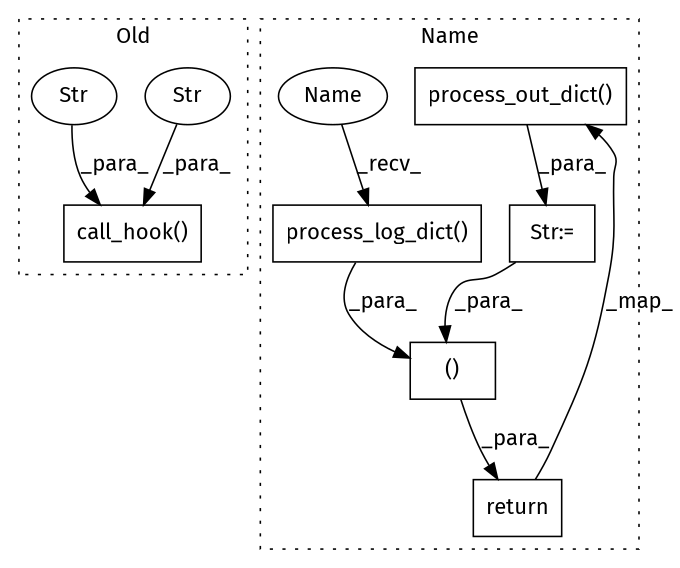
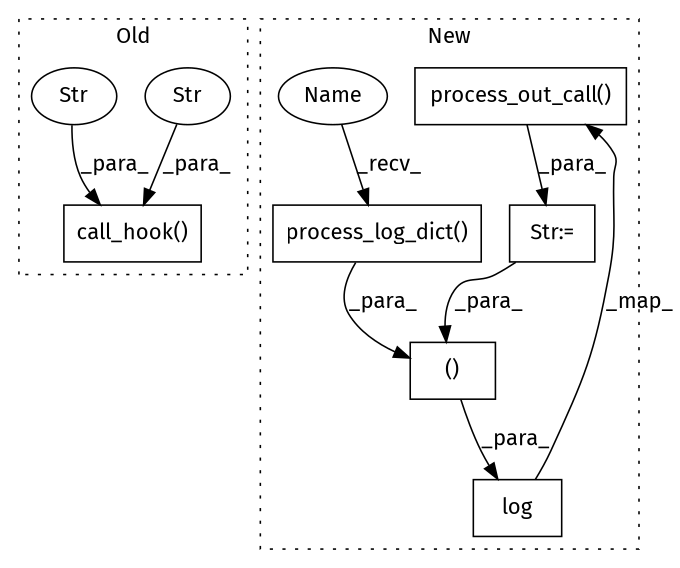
(450, 37) -> (450, 37)
(521, 96) -> (521, 96)
(518, 508) -> (518, 508)
